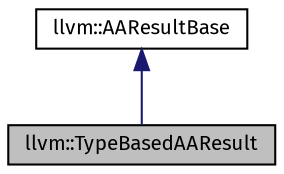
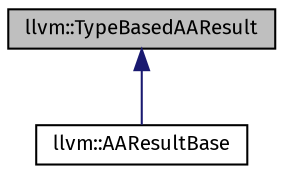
(142, 98) -> (142, 98)
